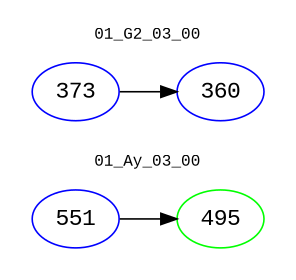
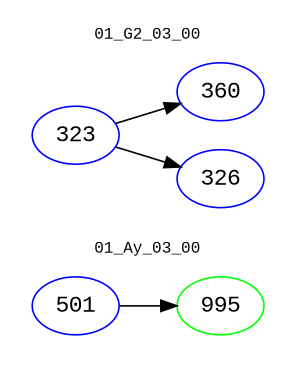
(76, 92) -> (76, 135)
none -> (221, 179)
(76, 219) -> (76, 306)
(221, 219) -> (221, 306)
